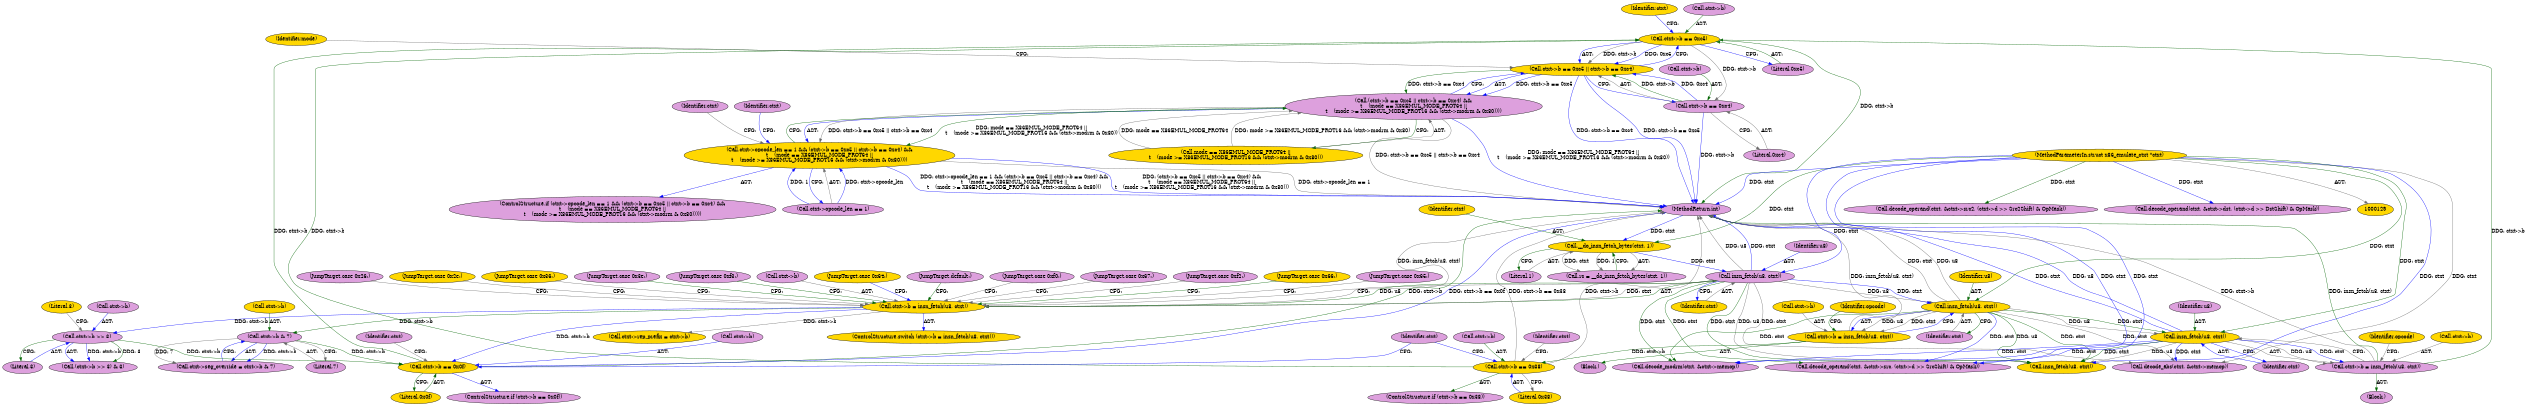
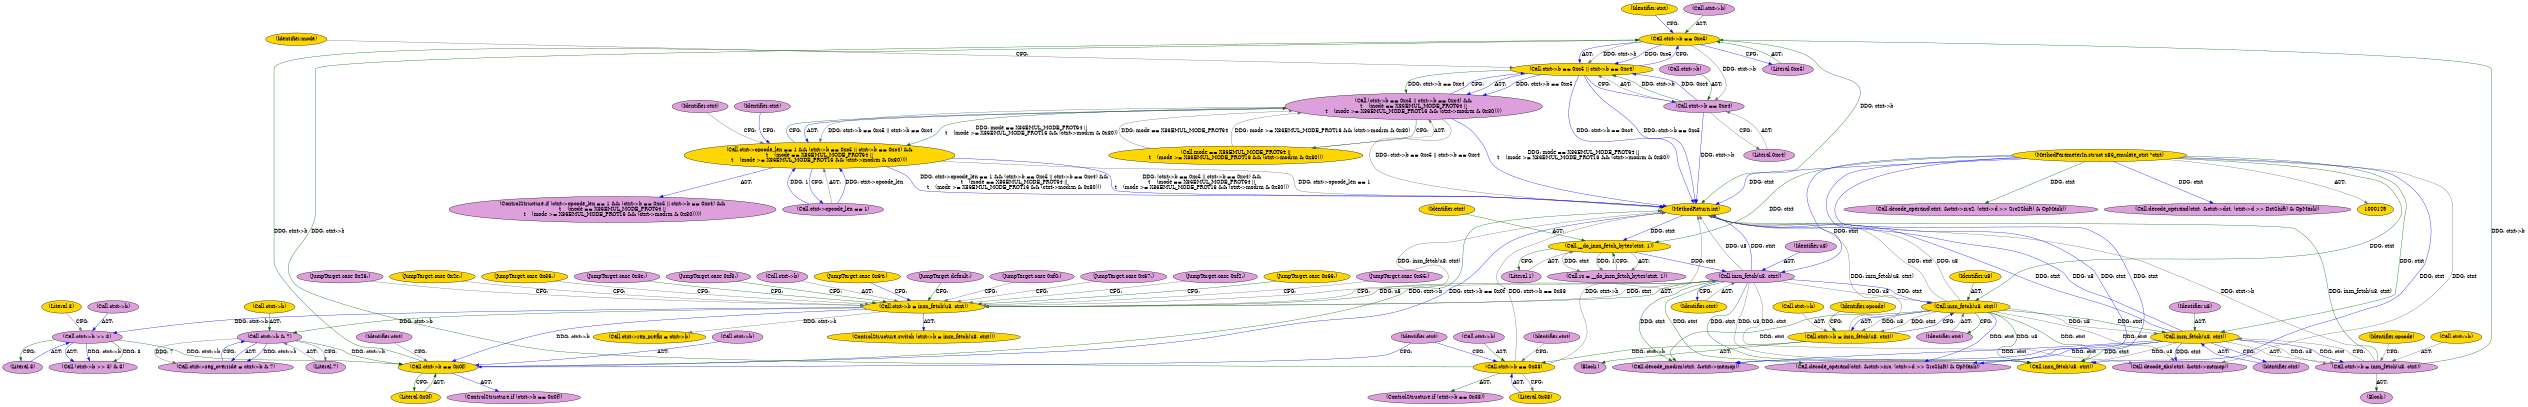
(1696, 210) -> (1696, 210)
